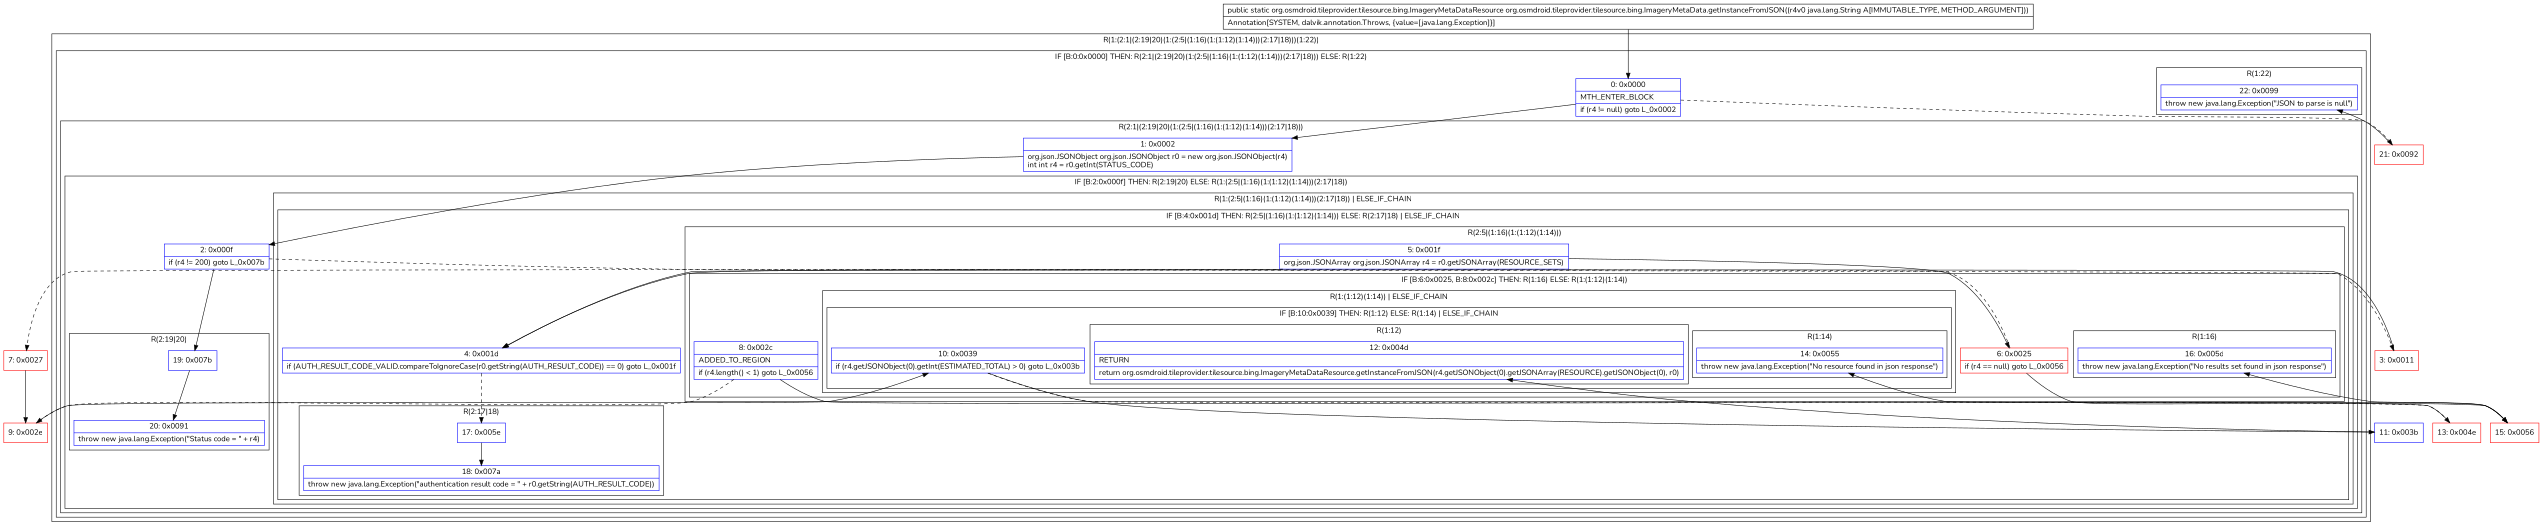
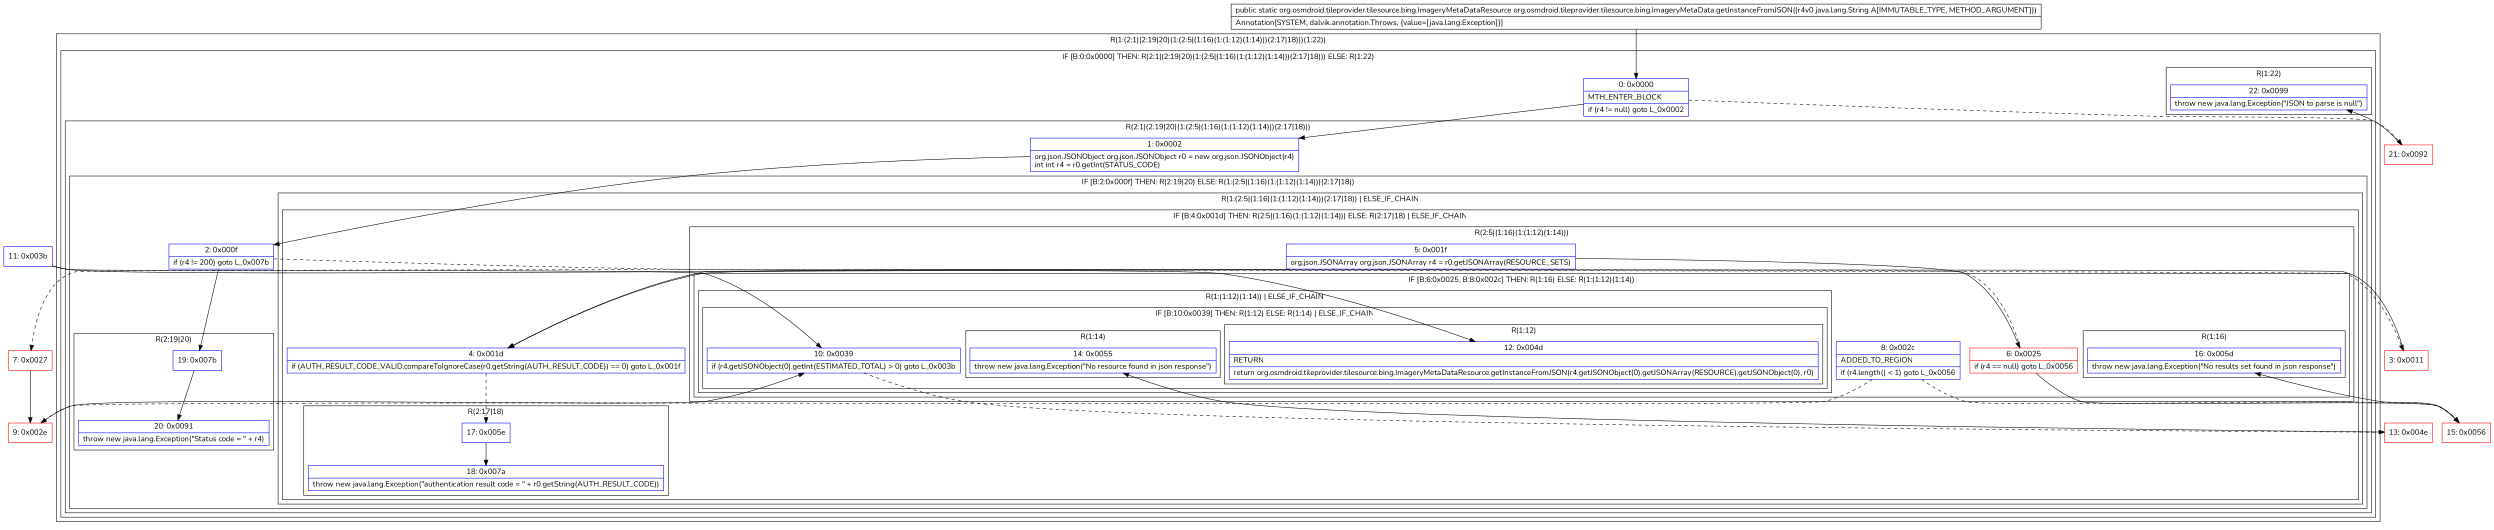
(1641, 403) -> (2188, 403)
(1676, 424) -> (445, 271)
